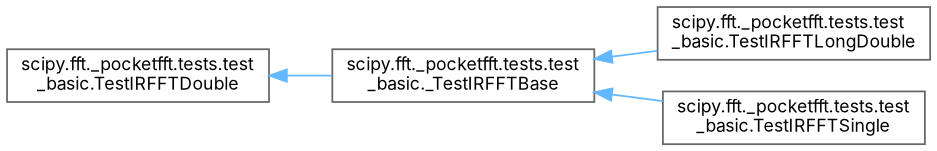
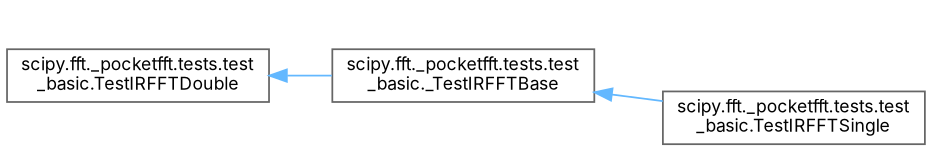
(794, 33) -> none
